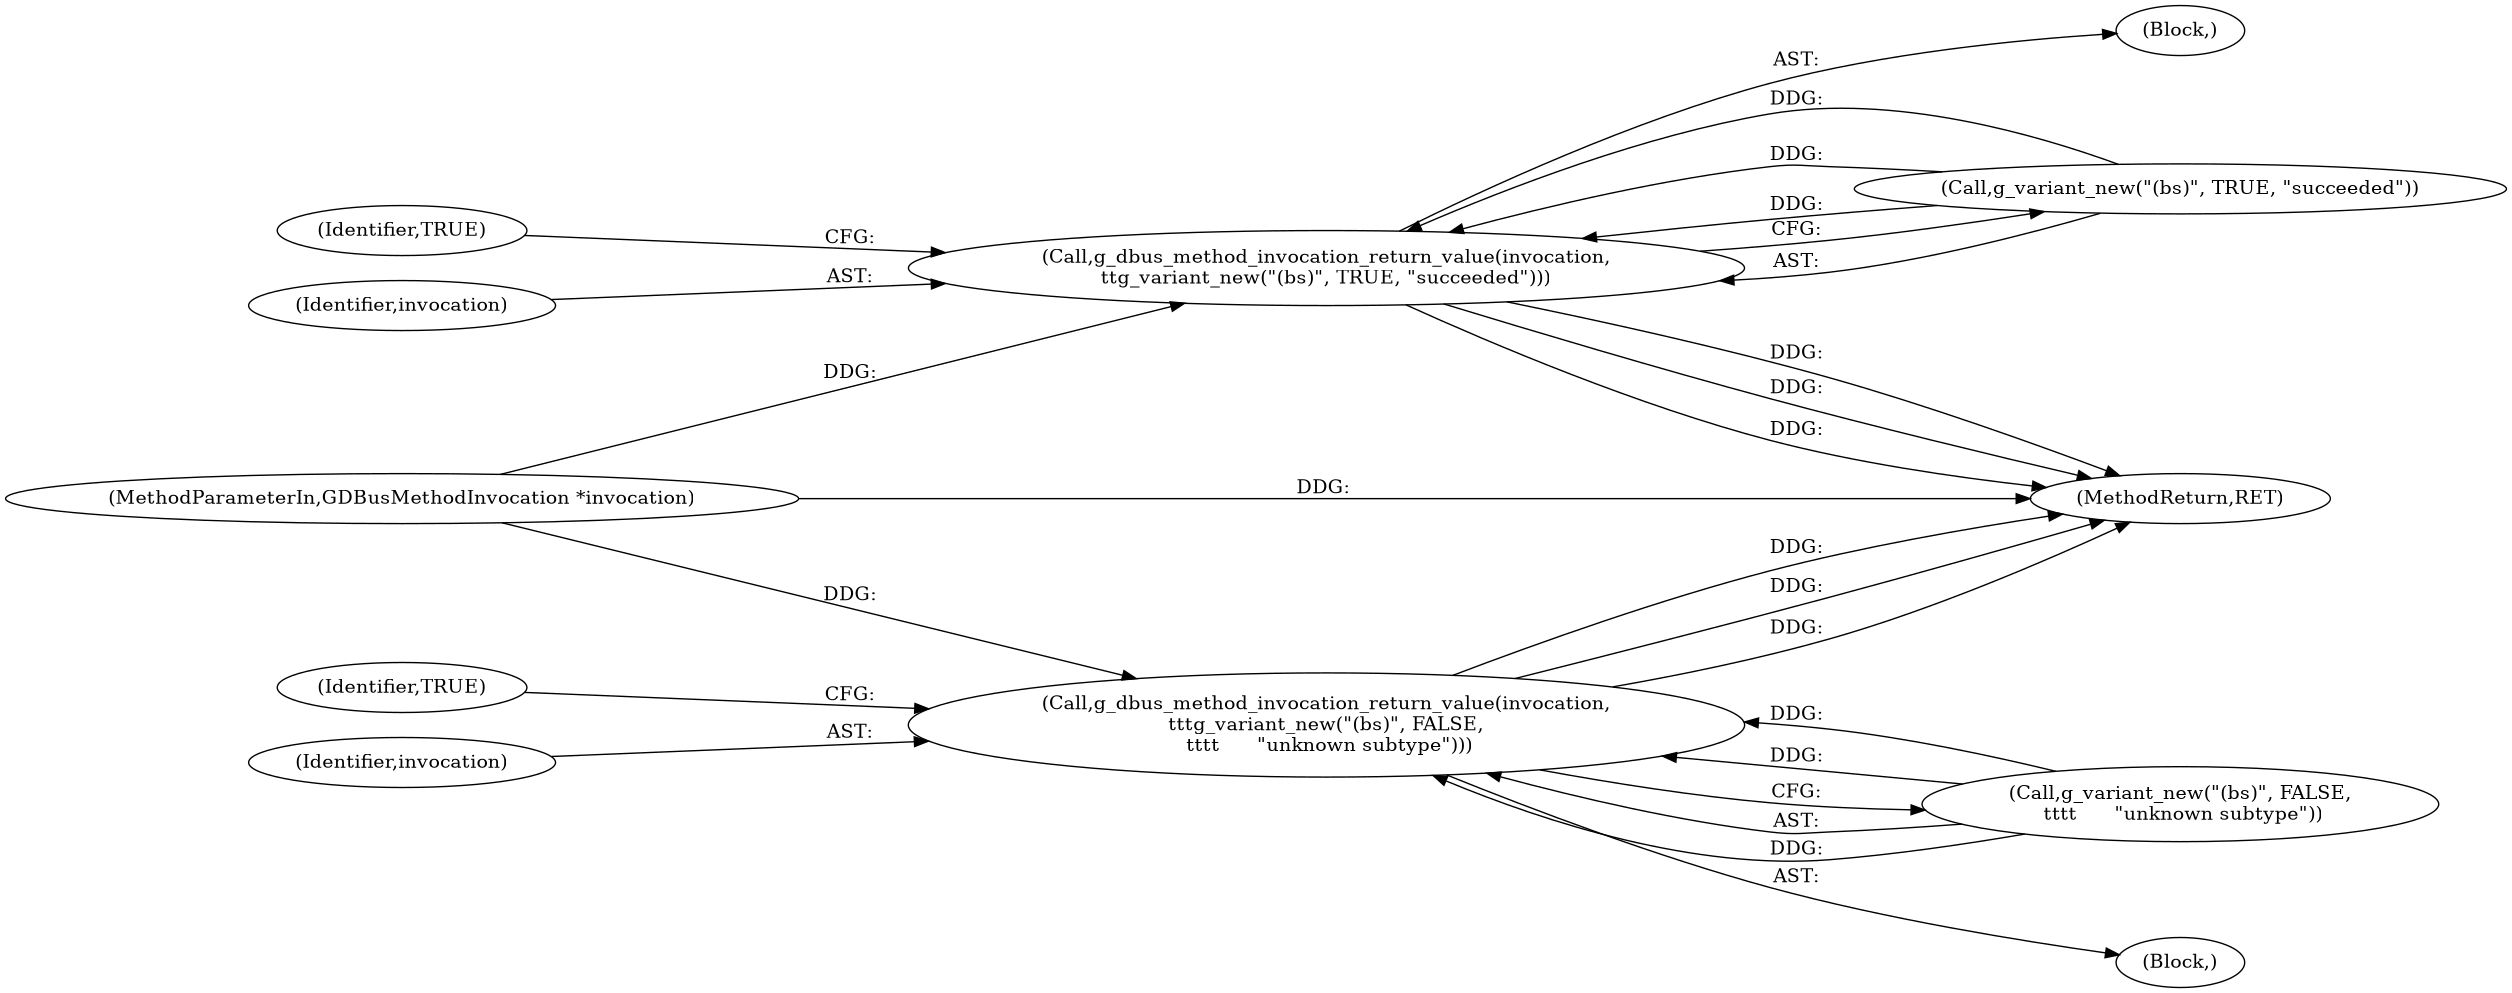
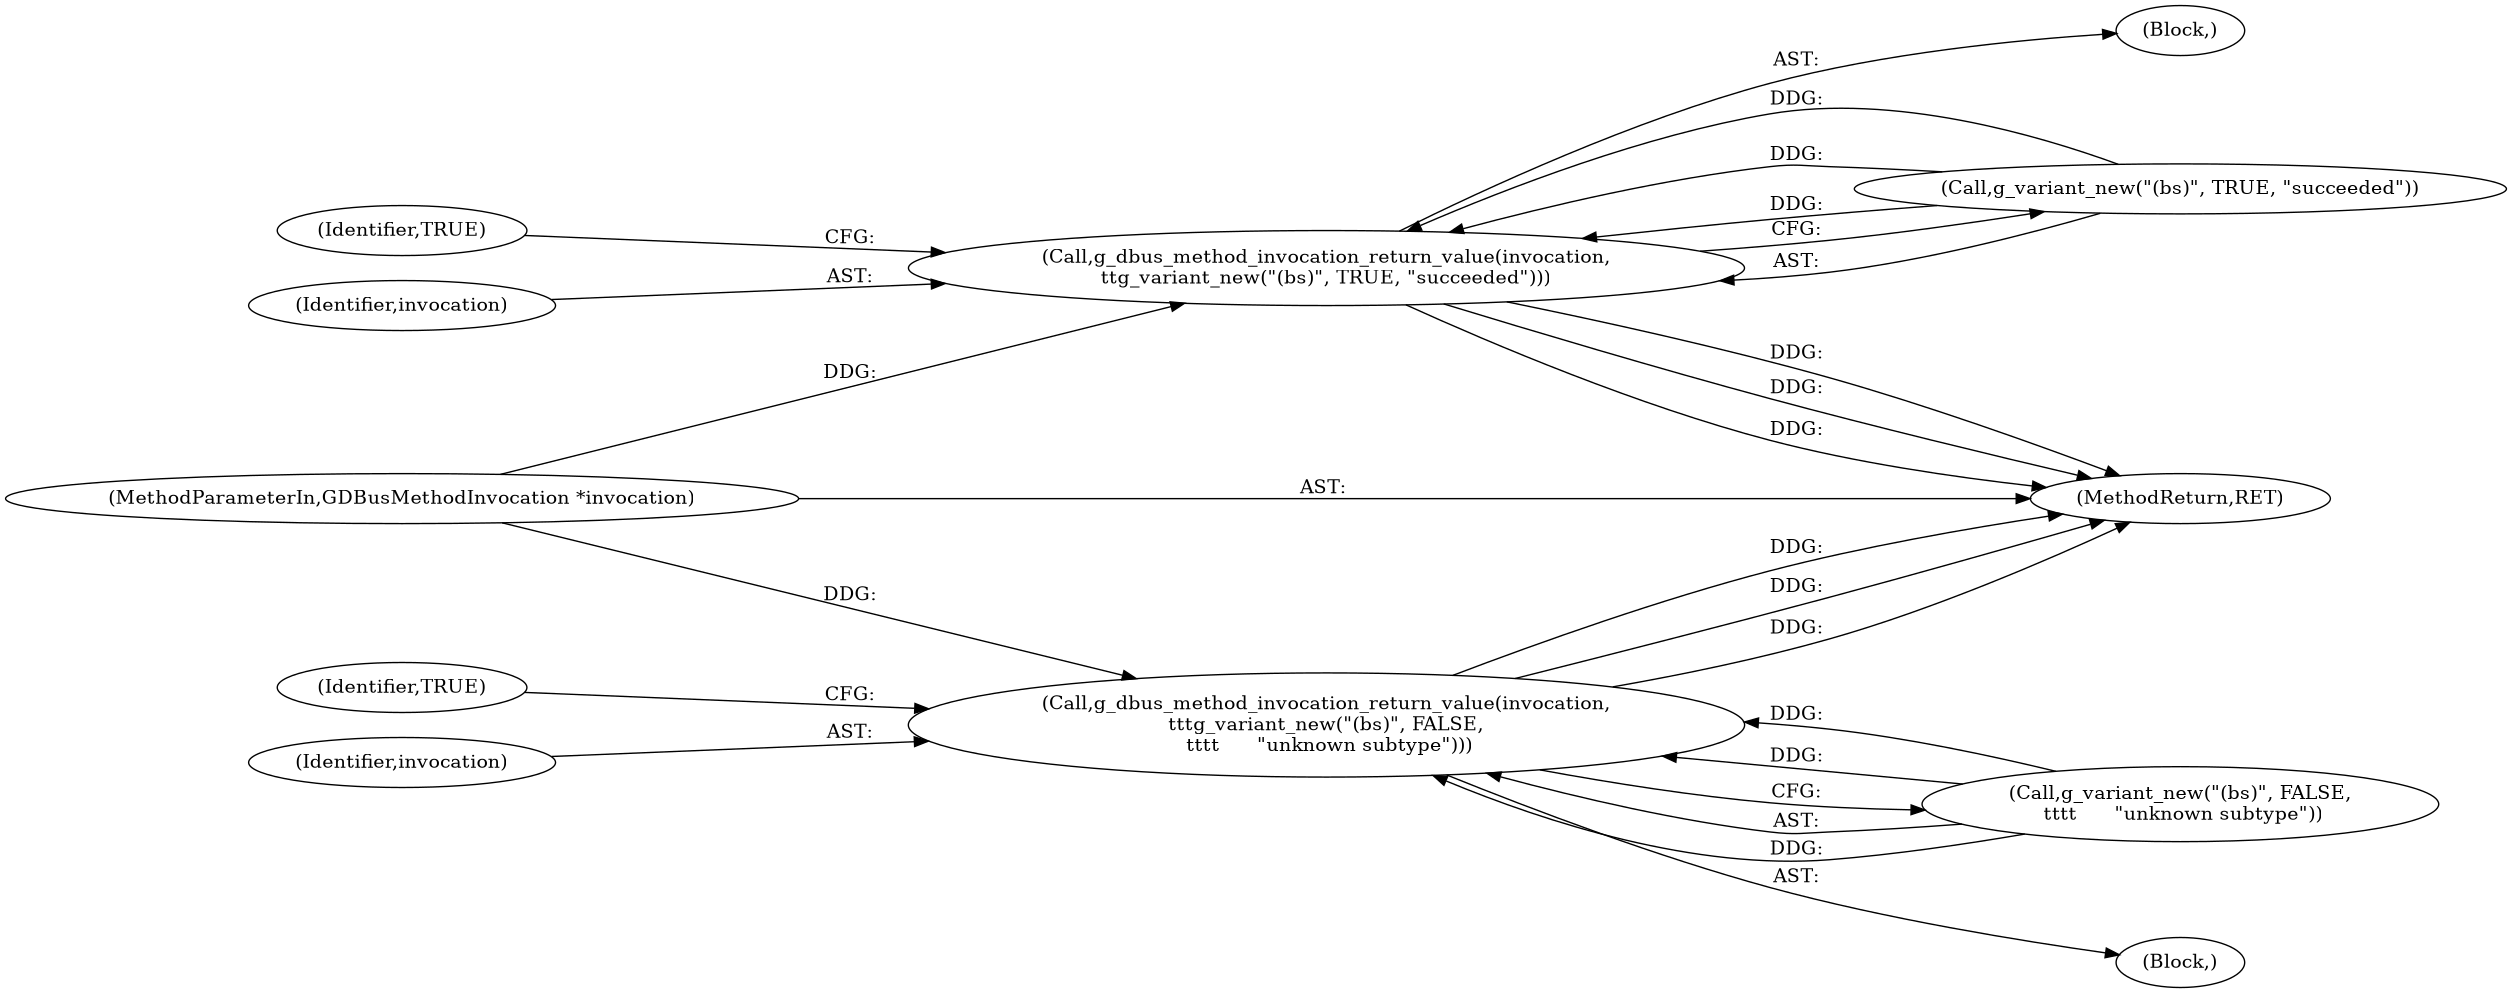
(1326, 488) -> (1326, 488)
